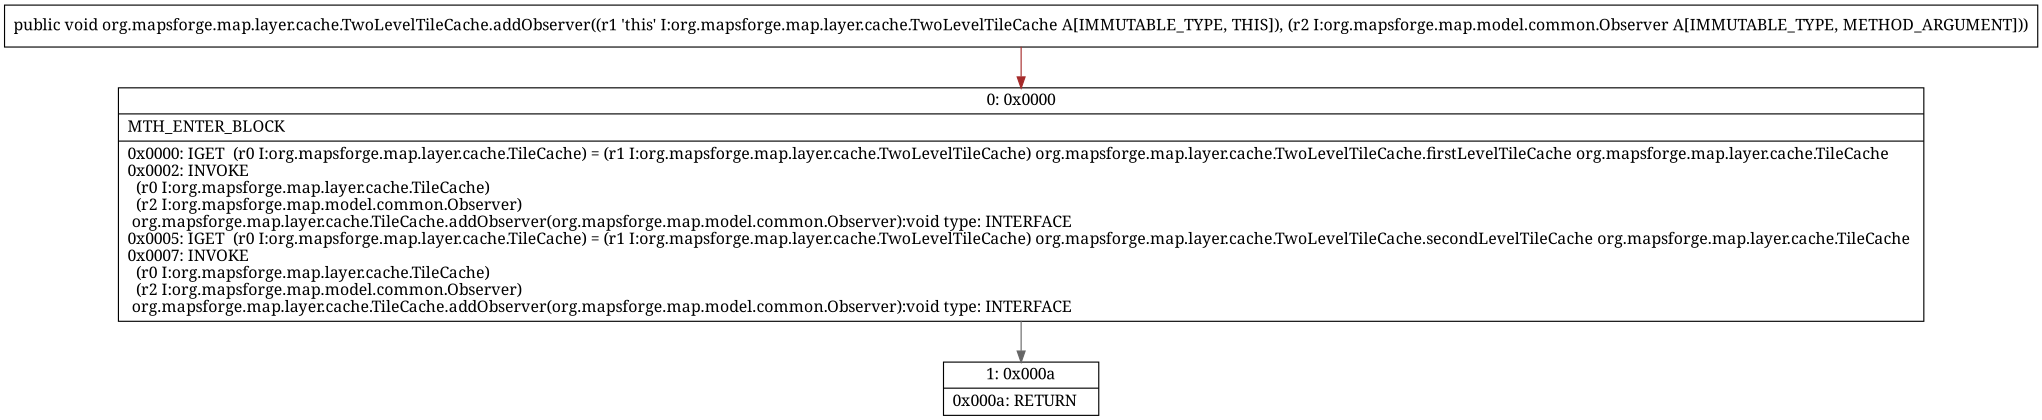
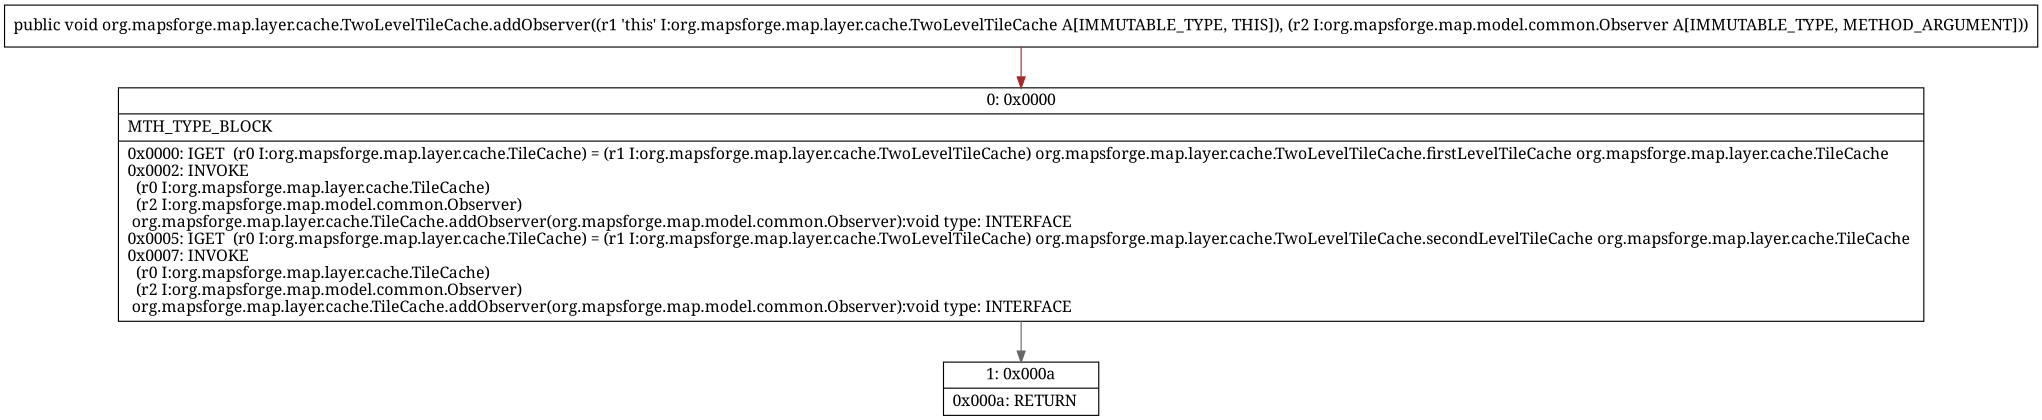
(206, 127) -> (200, 127)
